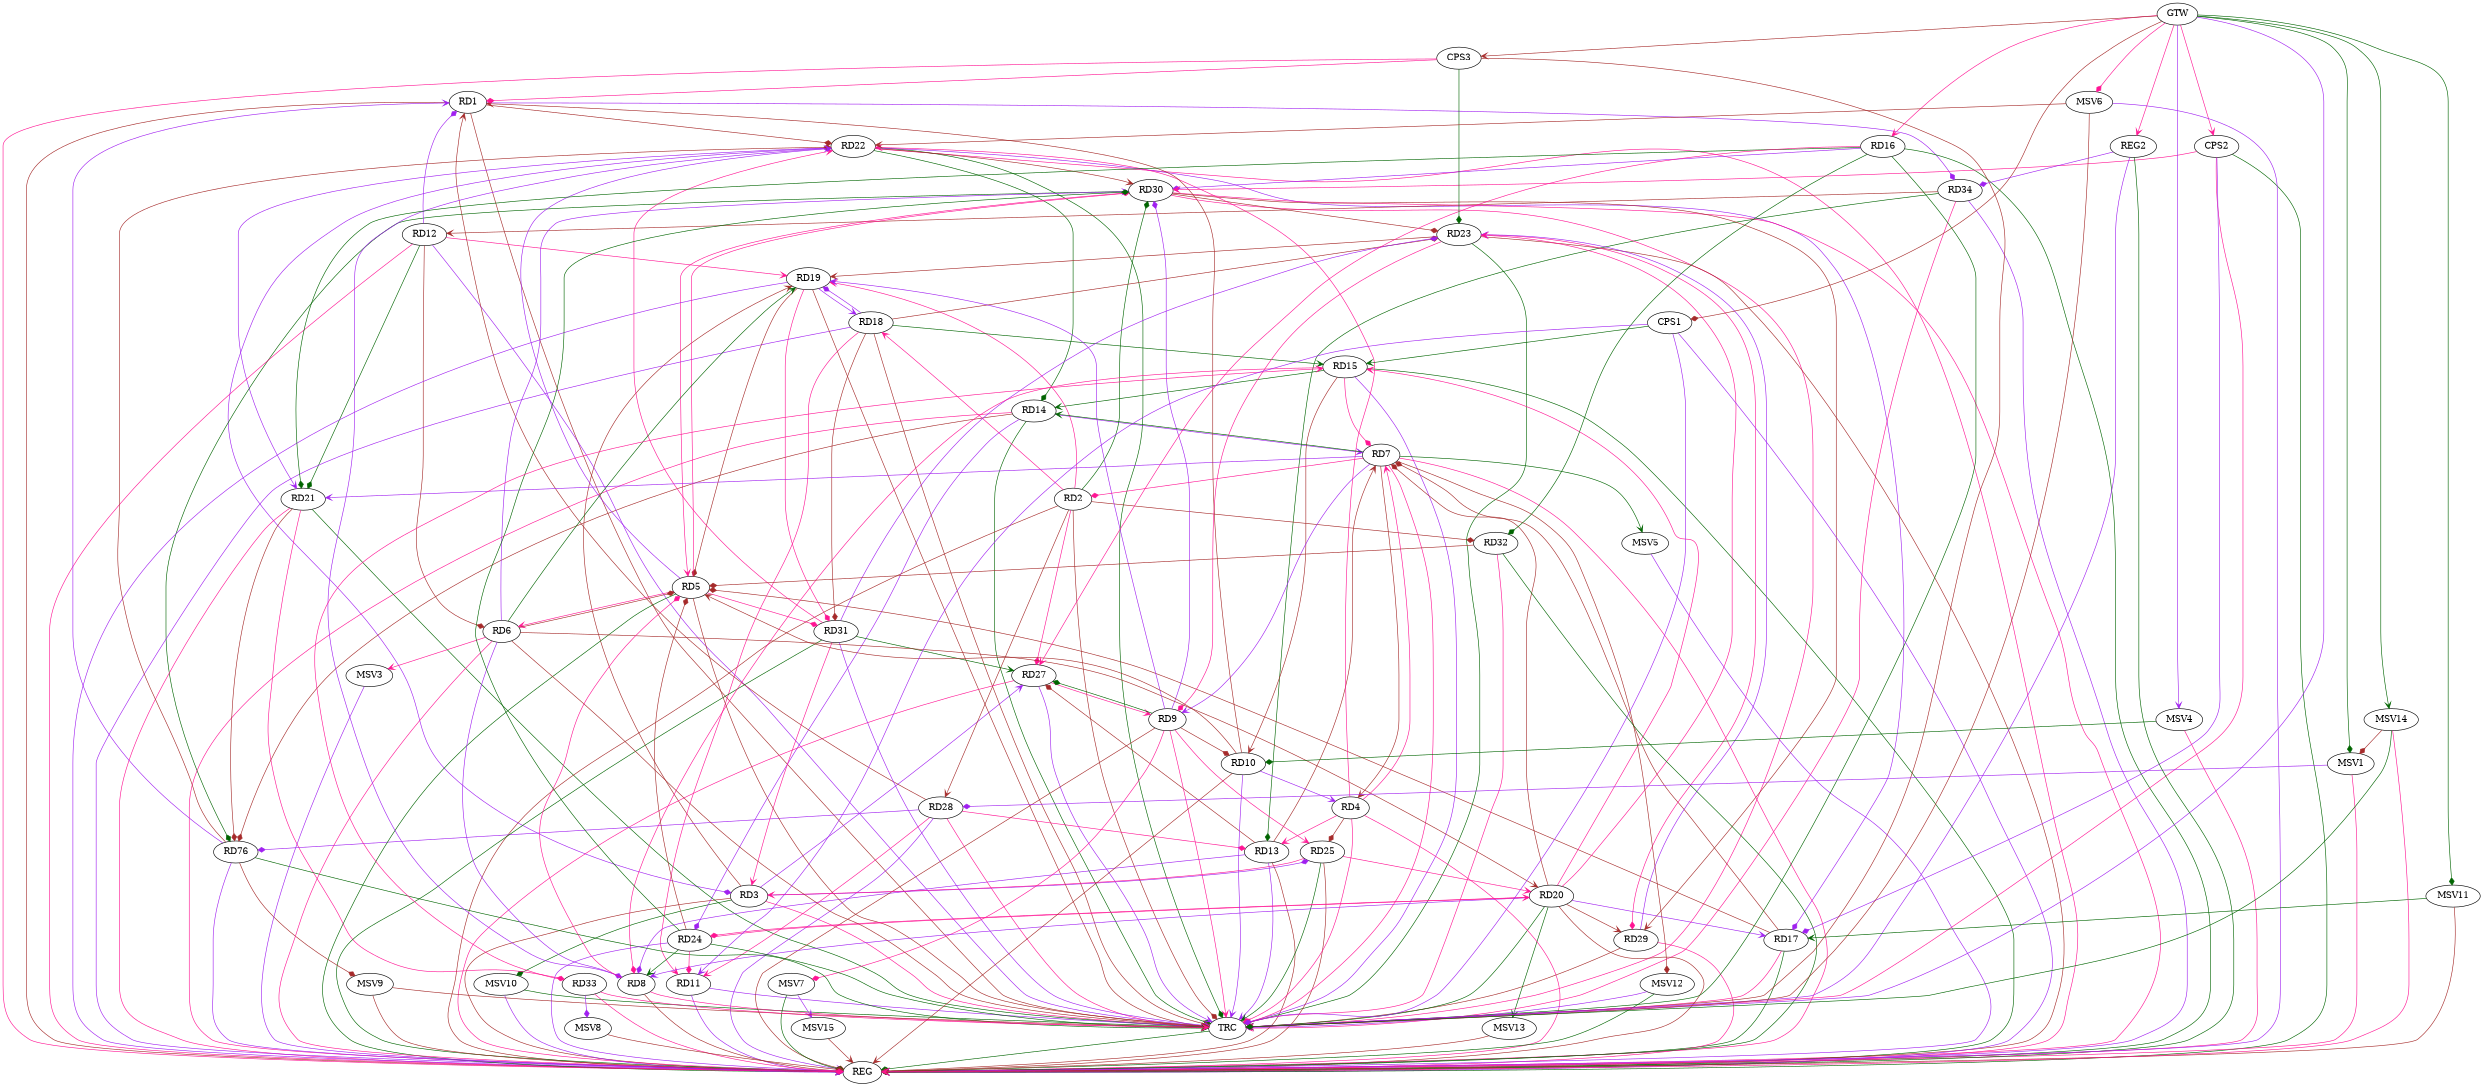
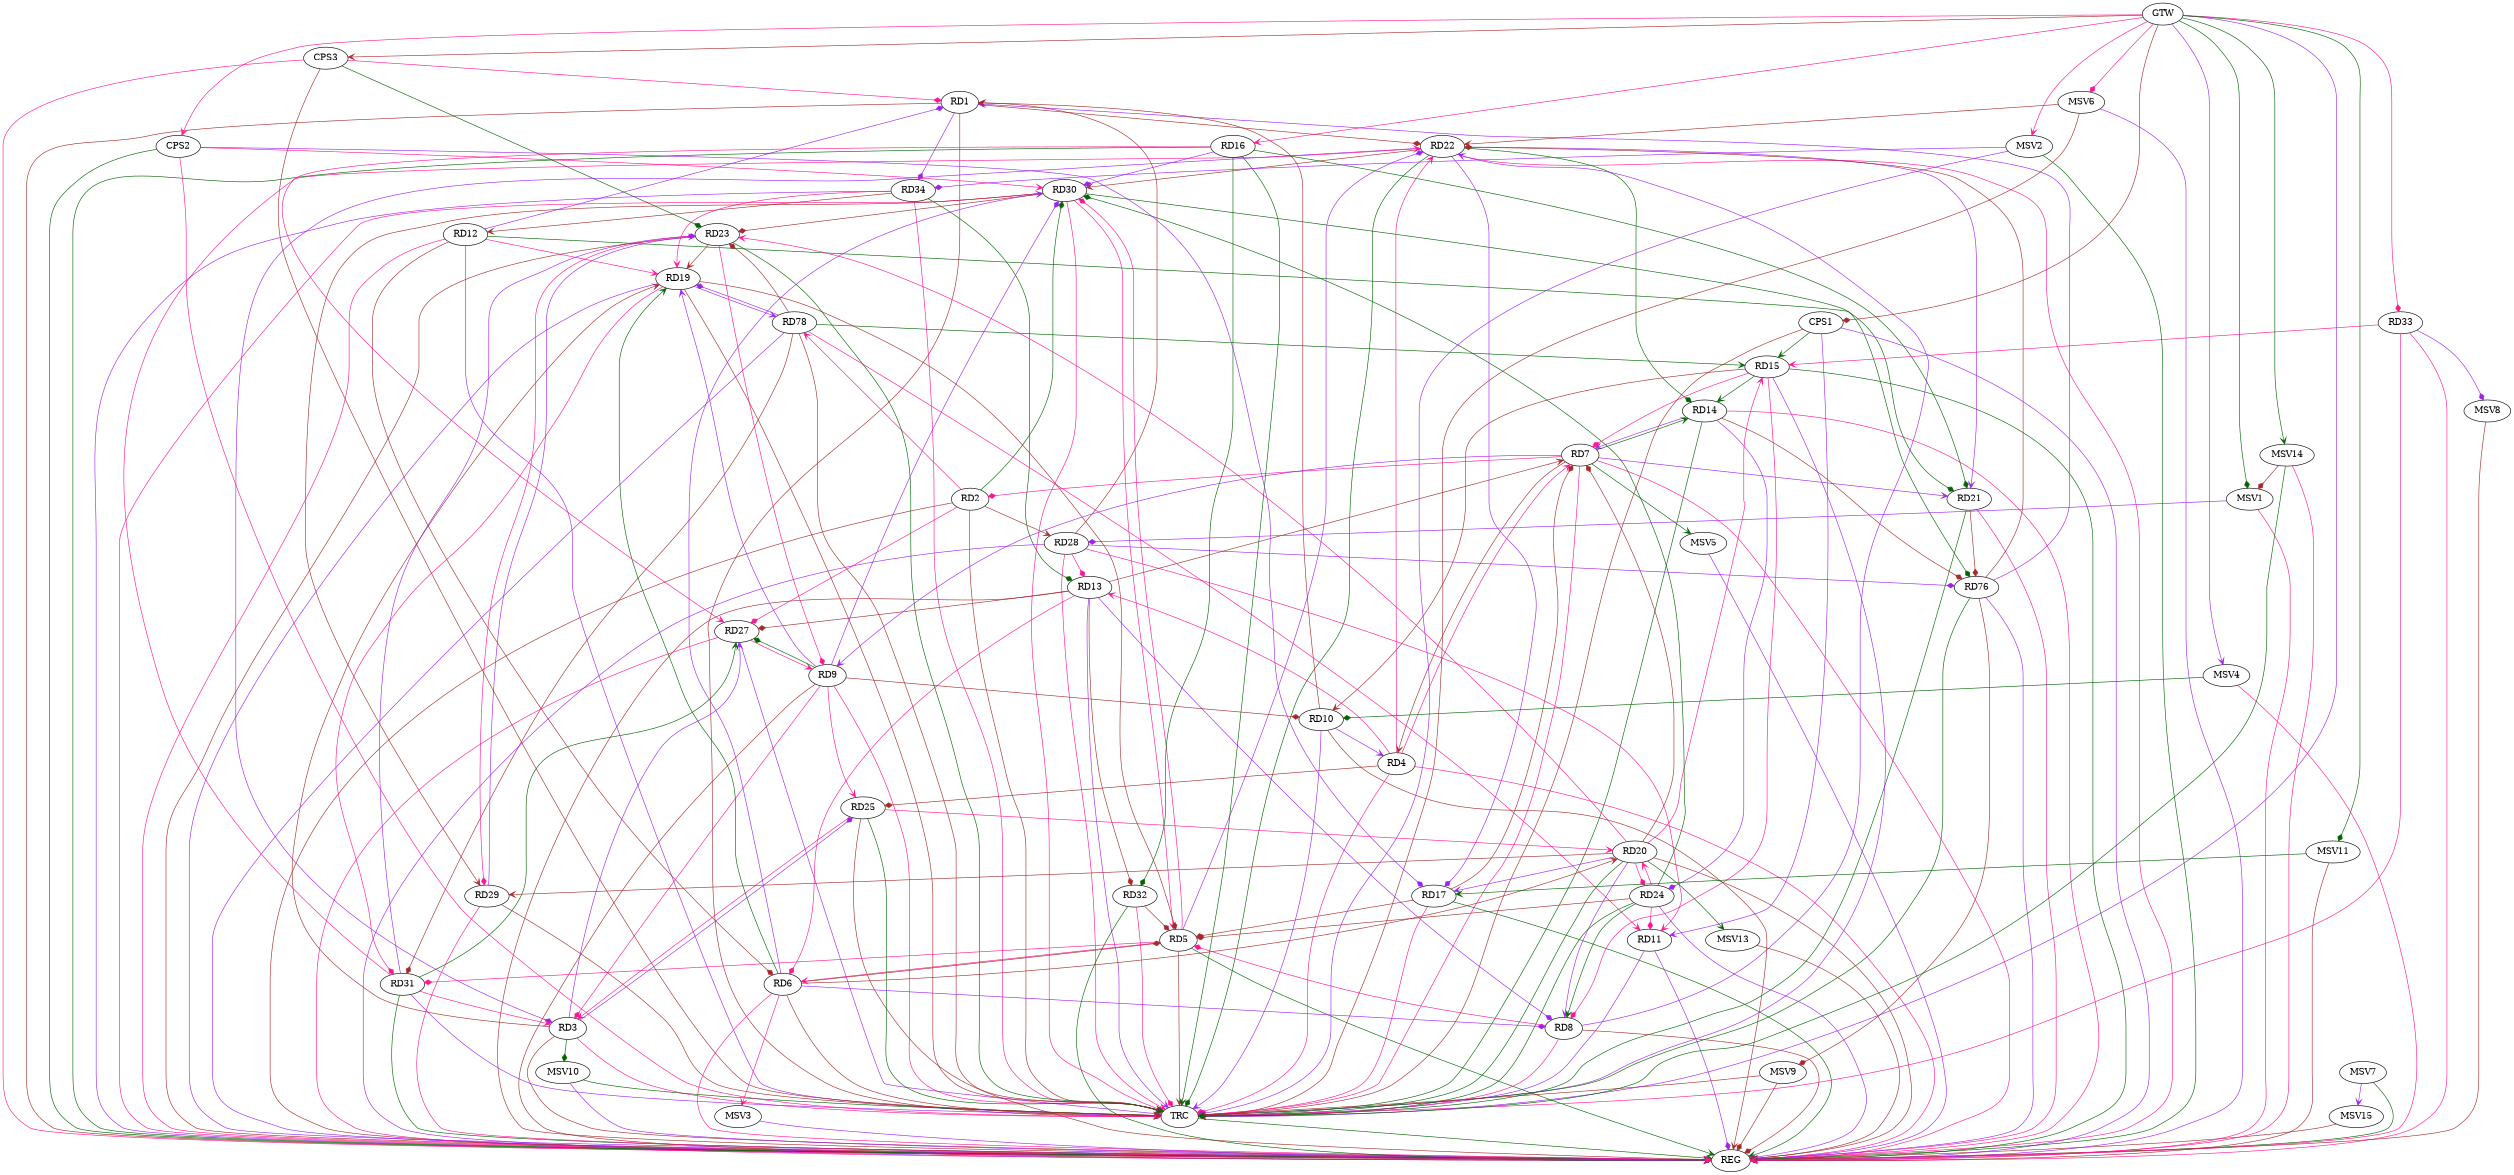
(2133, 146) -> (2029, 146)
(871, 323) -> (794, 323)
(1000, 343) -> (774, 199)
(1279, 521) -> (1095, 740)
(940, 658) -> none
none -> (878, 742)
(1594, 775) -> (1555, 777)
(293, 836) -> (2390, 77)
(1023, 895) -> (699, 848)
(1667, 984) -> none
